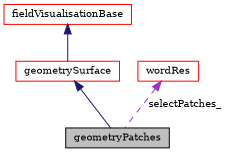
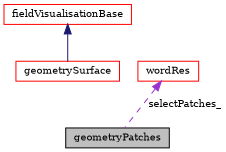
(96, 109) -> none
